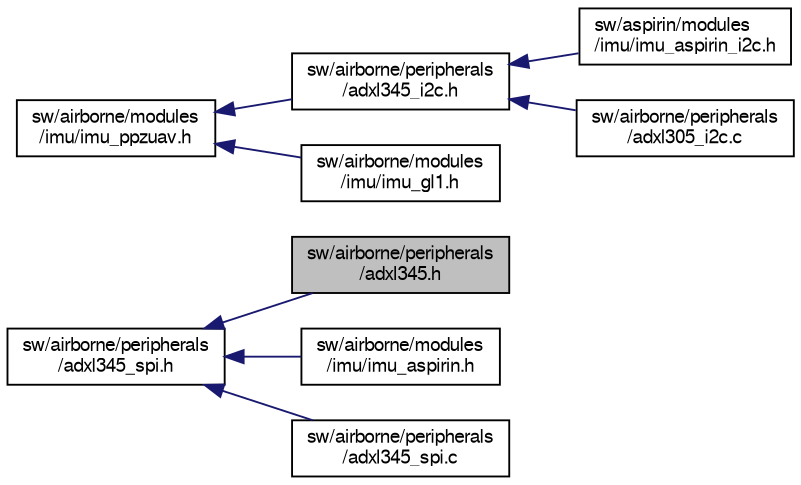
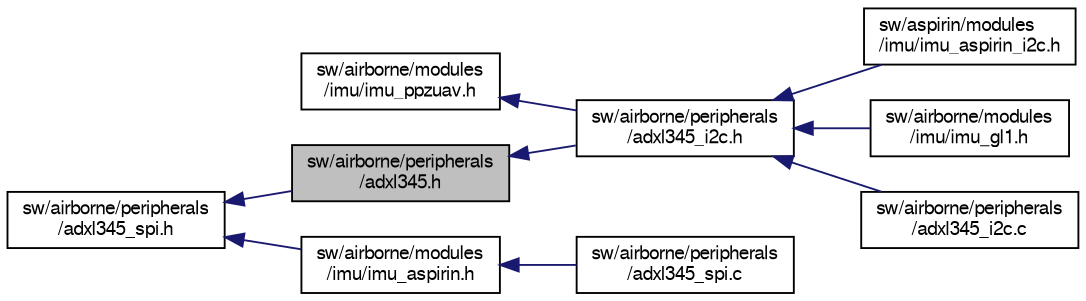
(685, 128) -> (970, 220)
none -> (552, 149)
(267, 152) -> (842, 128)
(268, 406) -> (548, 265)
